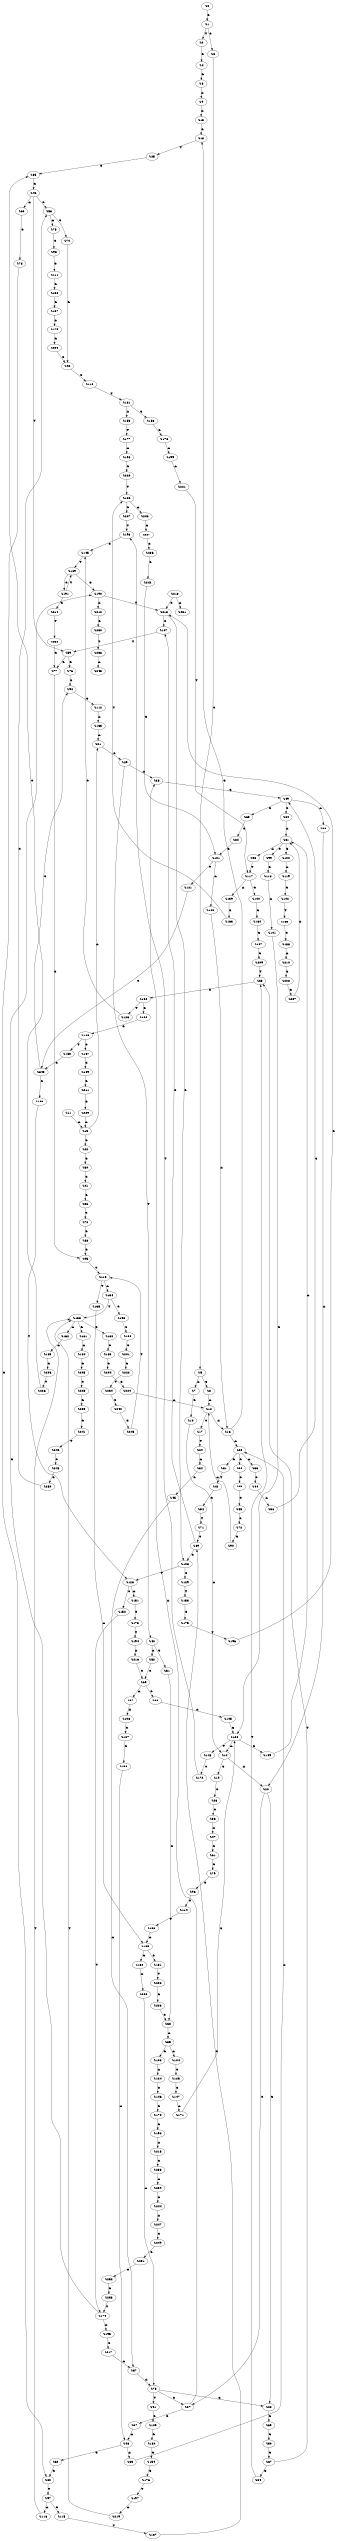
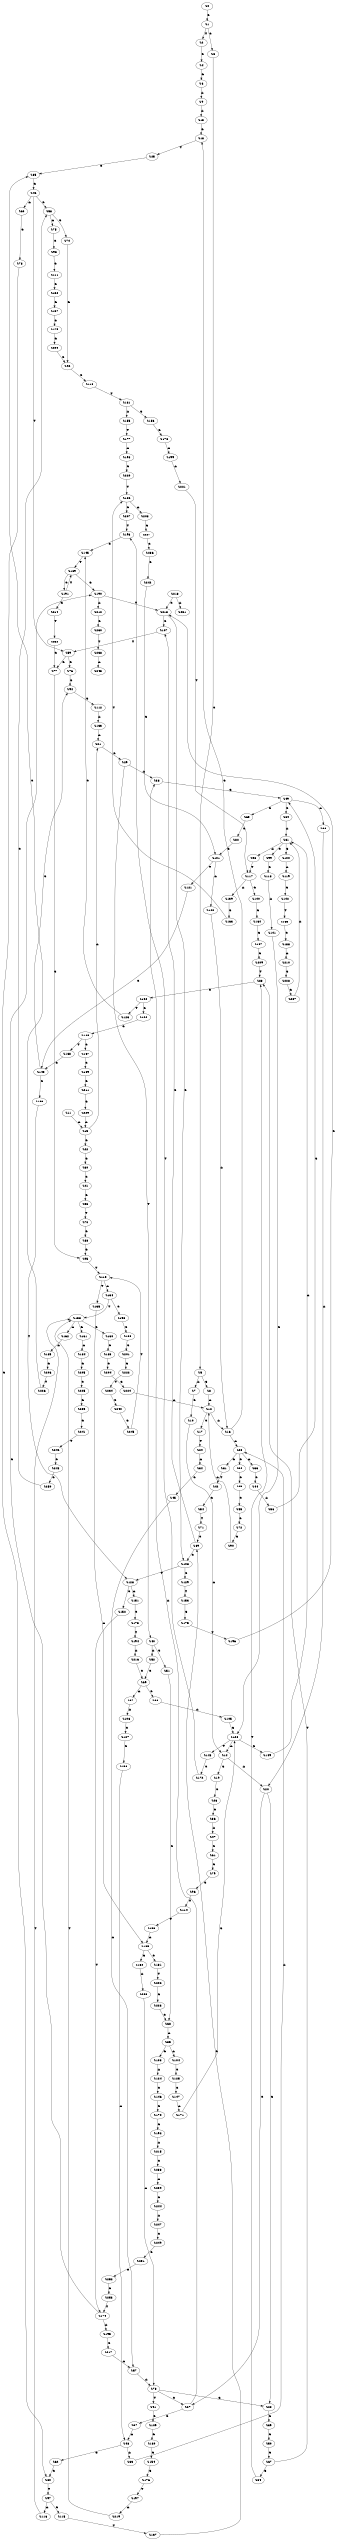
(41, 1072) -> (41, 1072)
